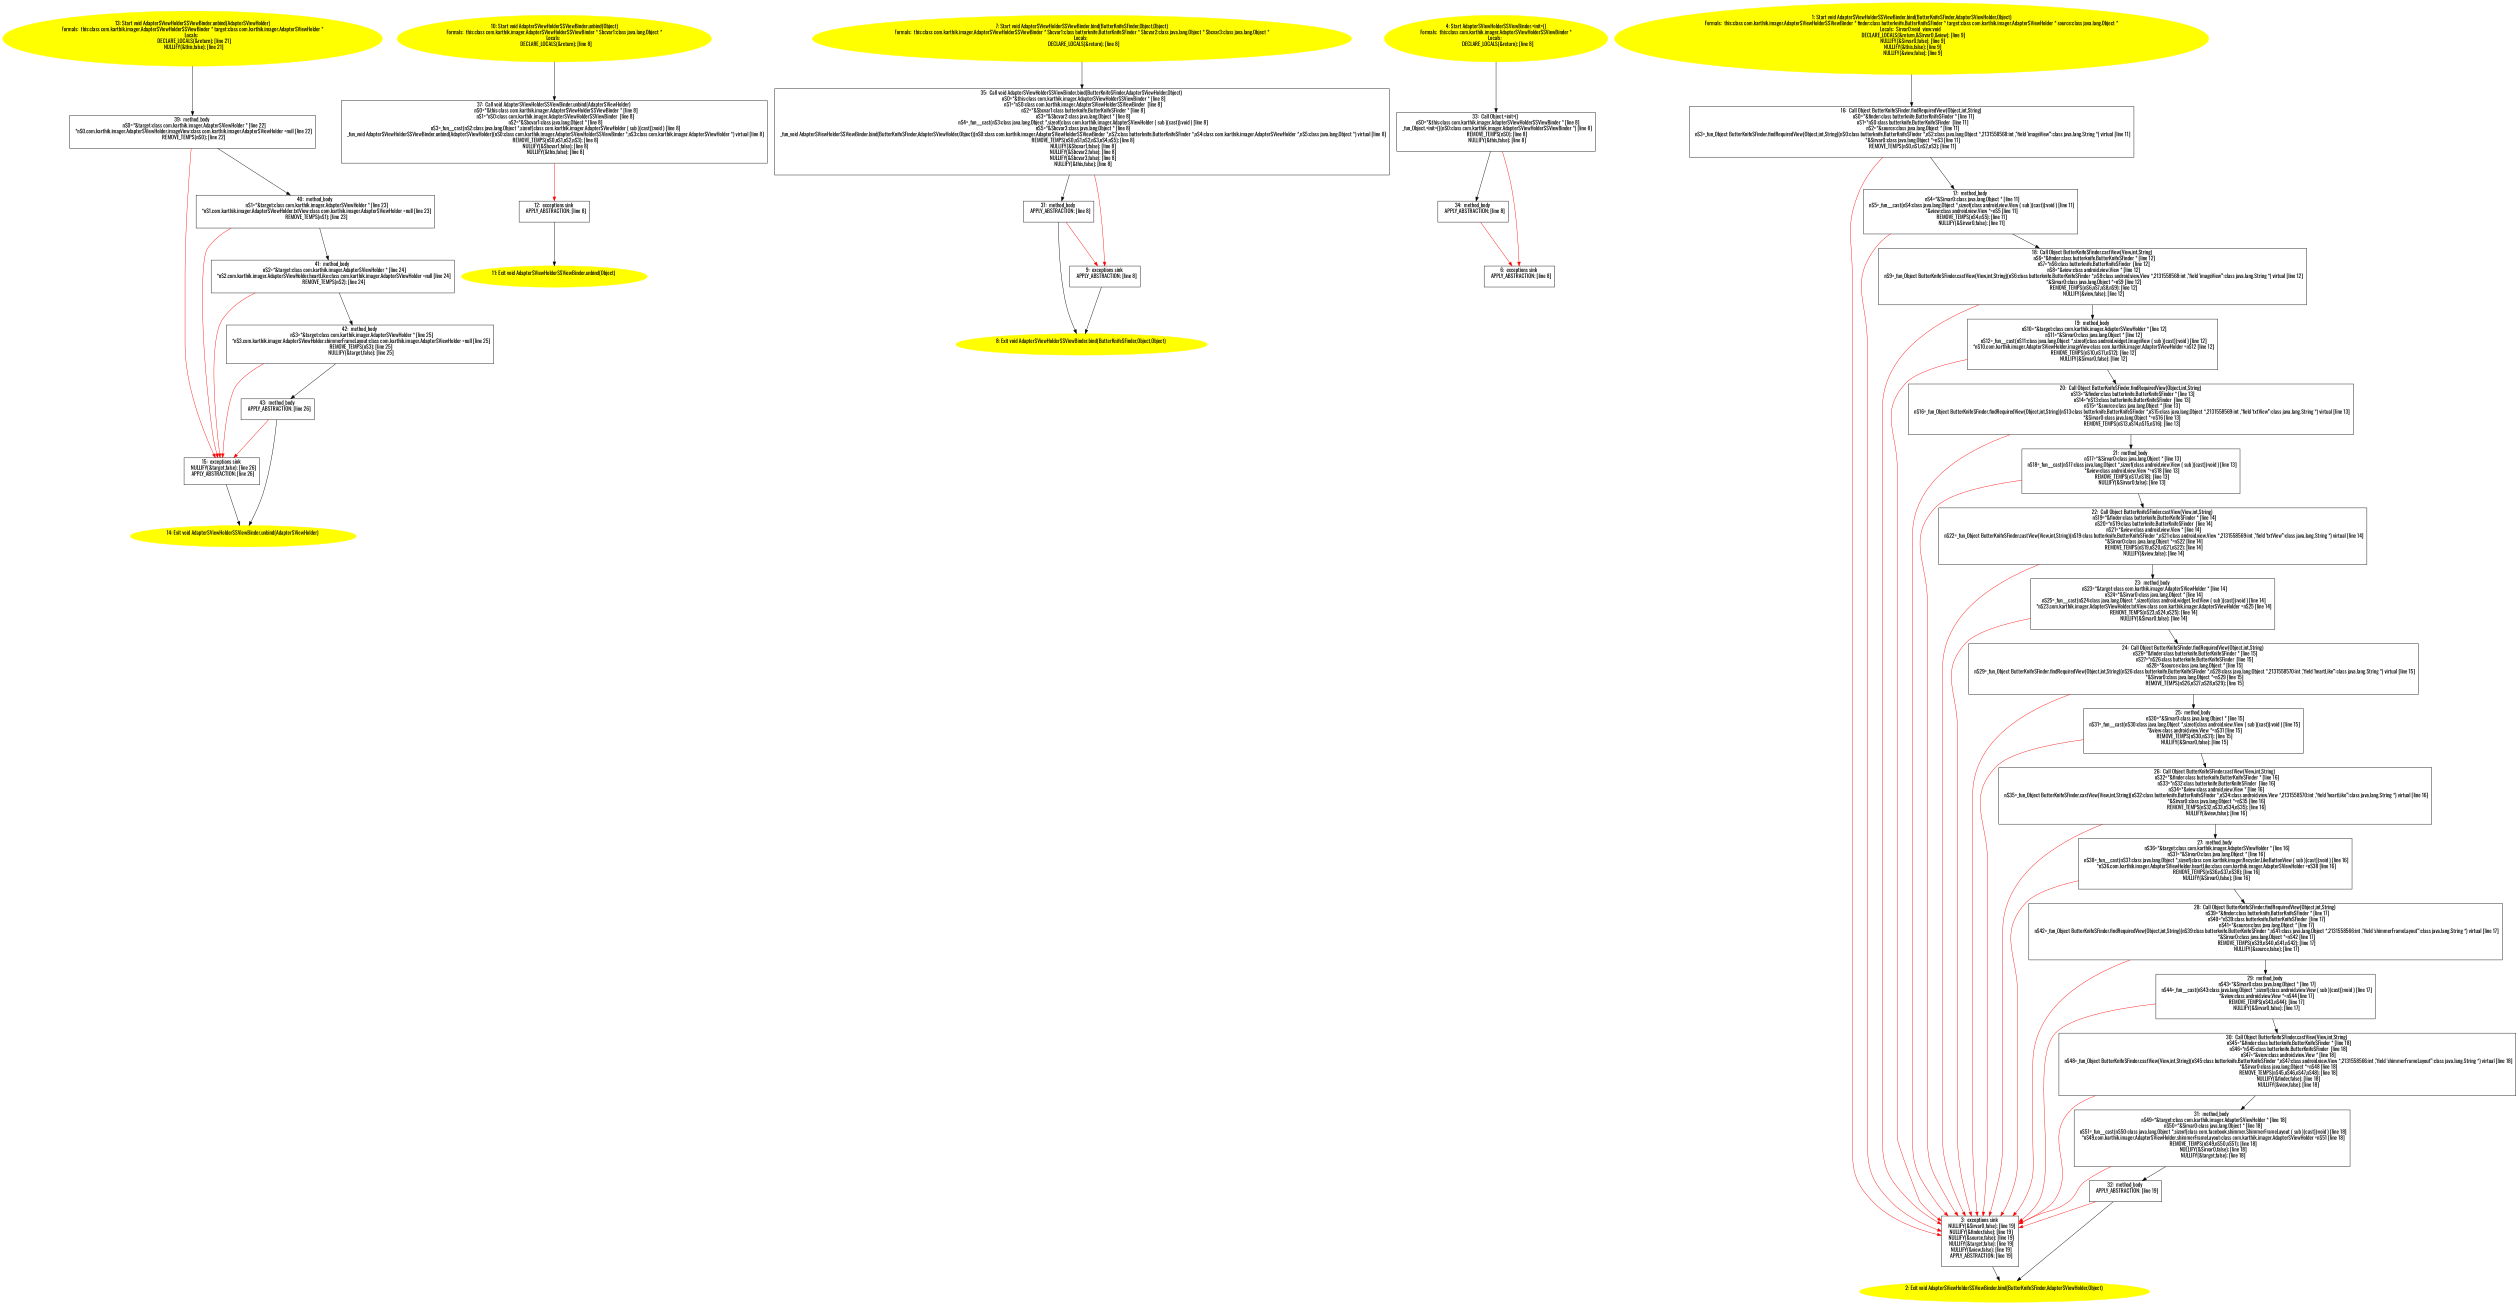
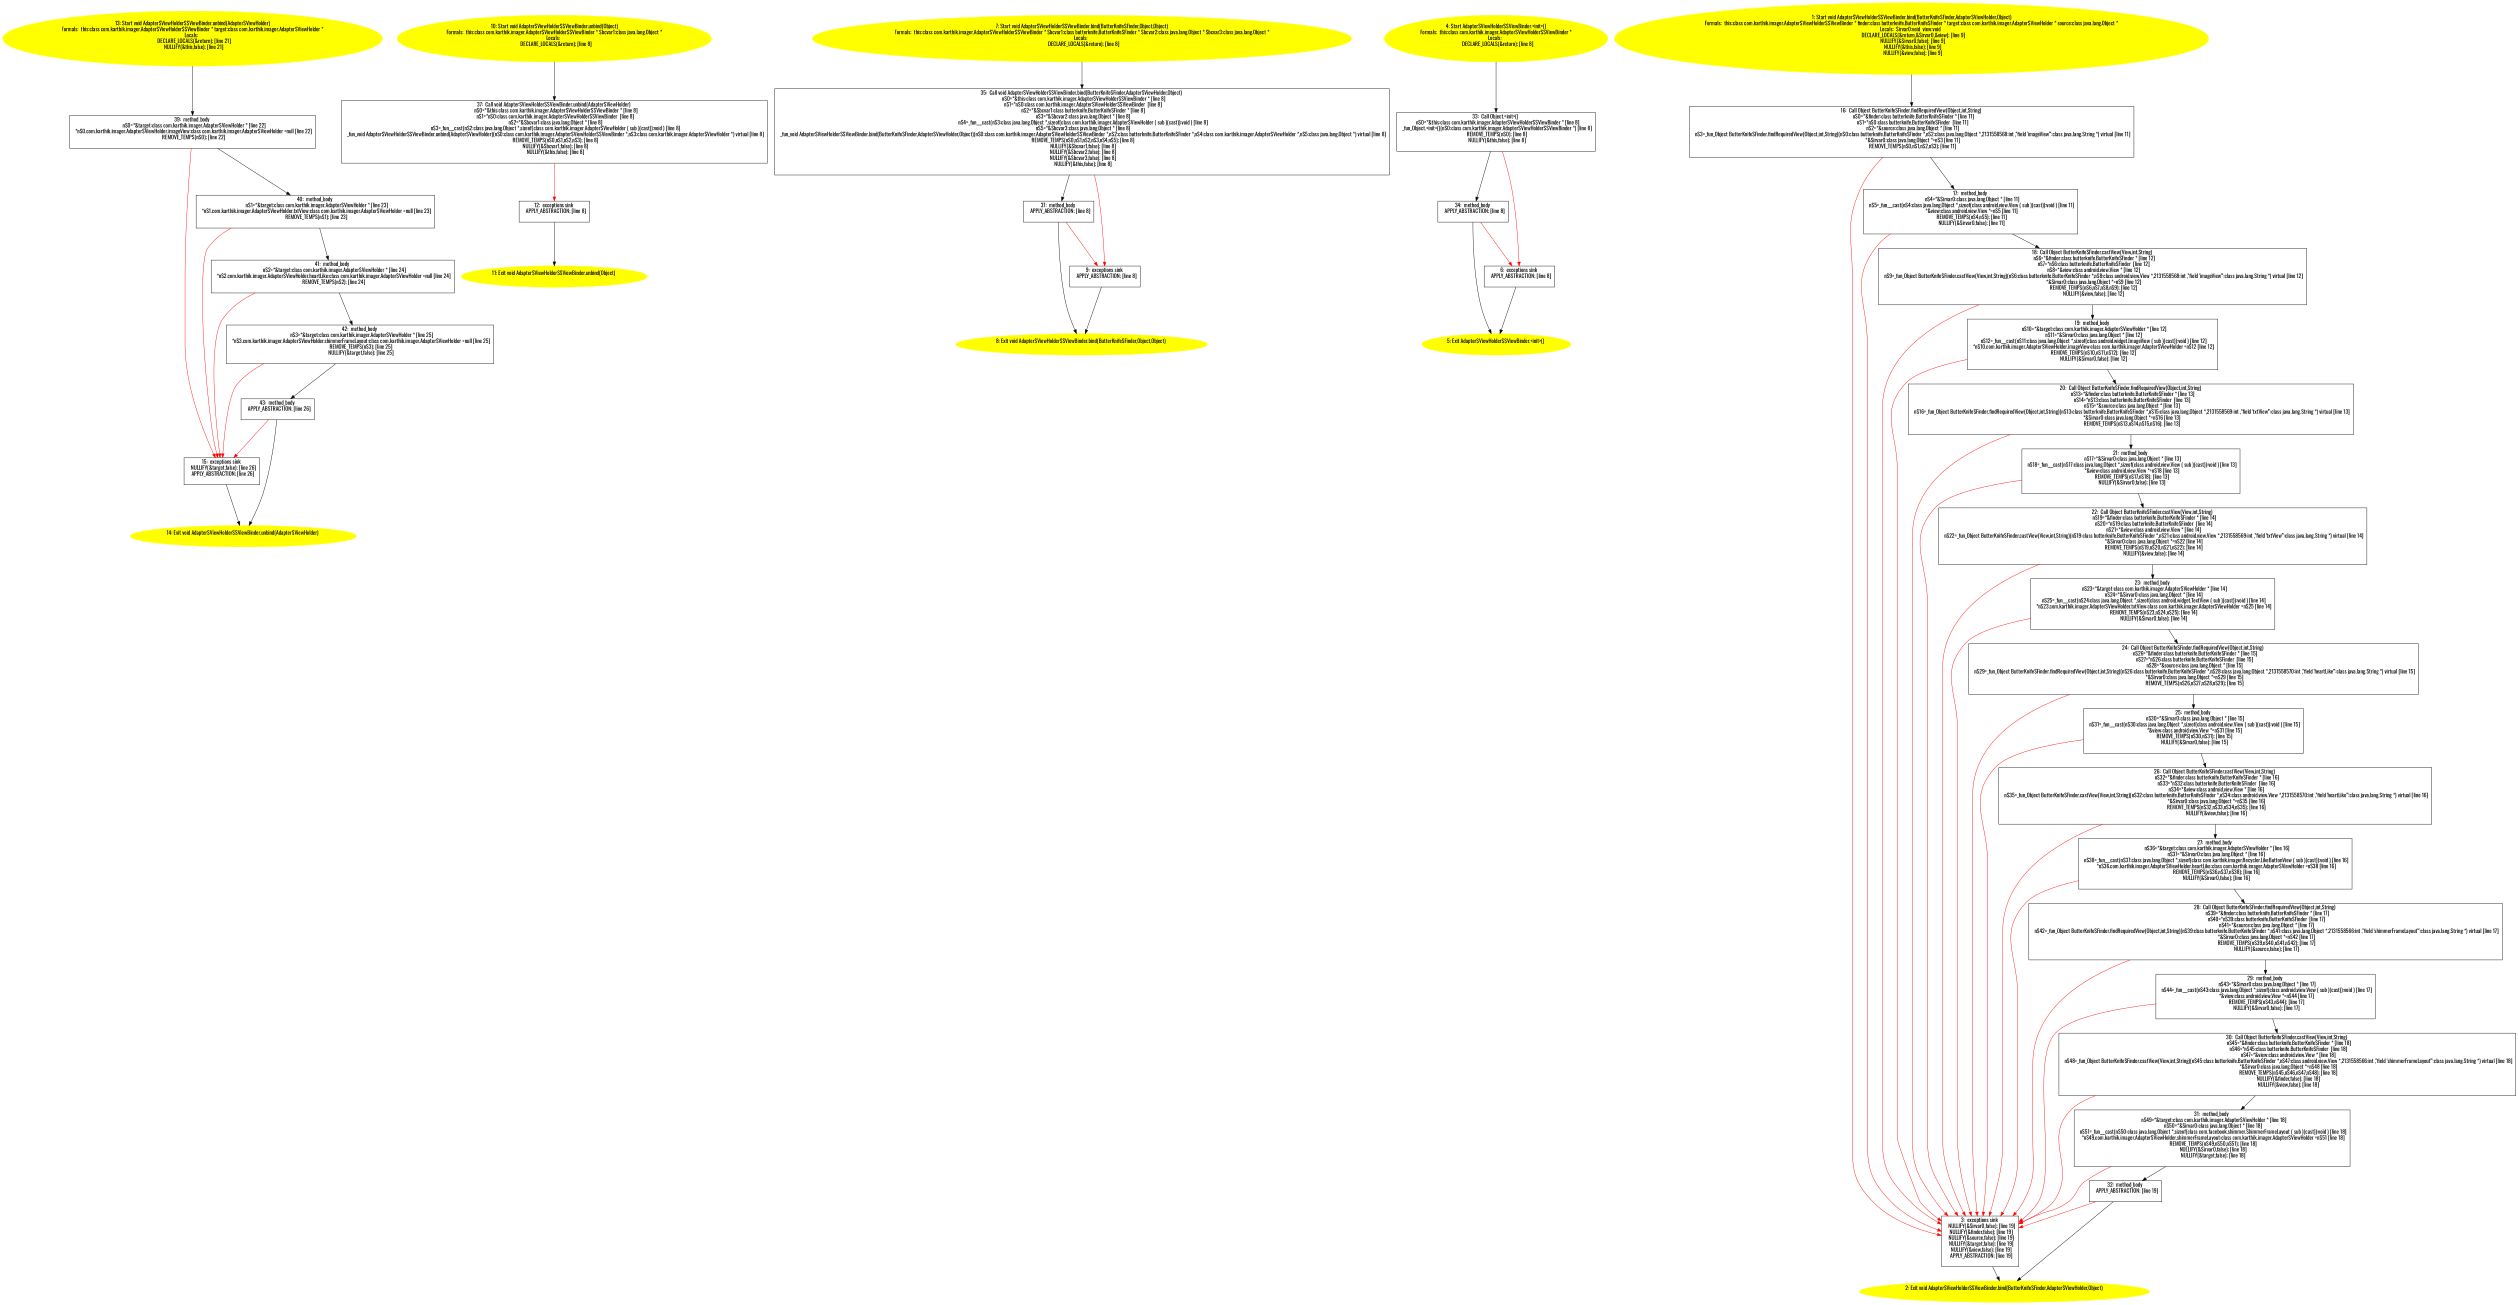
none -> (1496, 344)
